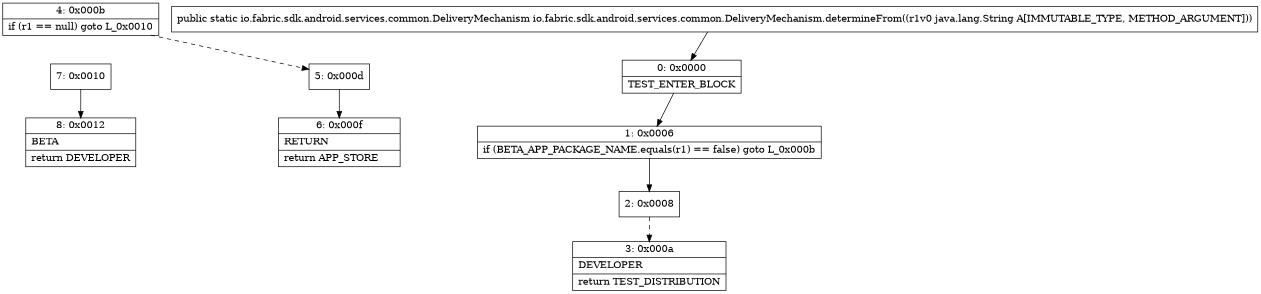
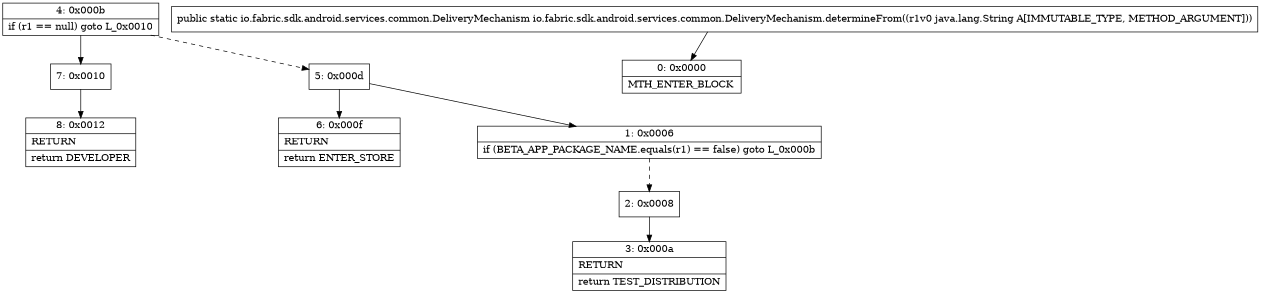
none -> (81, 46)
(682, 85) -> (681, 85)
(667, 107) -> (469, 104)
(45, 142) -> (54, 142)
(331, 158) -> (339, 158)
(649, 171) -> (649, 171)
(649, 226) -> (649, 226)
(610, 265) -> (601, 265)
